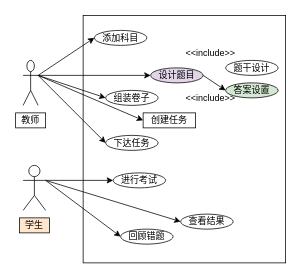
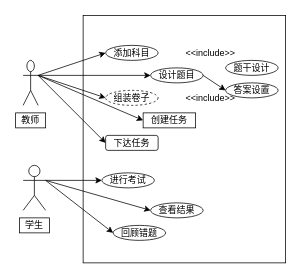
(120, 38) -> (132, 53)
(177, 75) -> (177, 75)
(252, 90) -> (252, 90)
(132, 98) -> (132, 98)
(132, 143) -> (132, 143)
(139, 180) -> (128, 180)
(207, 222) -> (177, 210)
(34, 225) -> (34, 225)
(147, 237) -> (139, 233)
